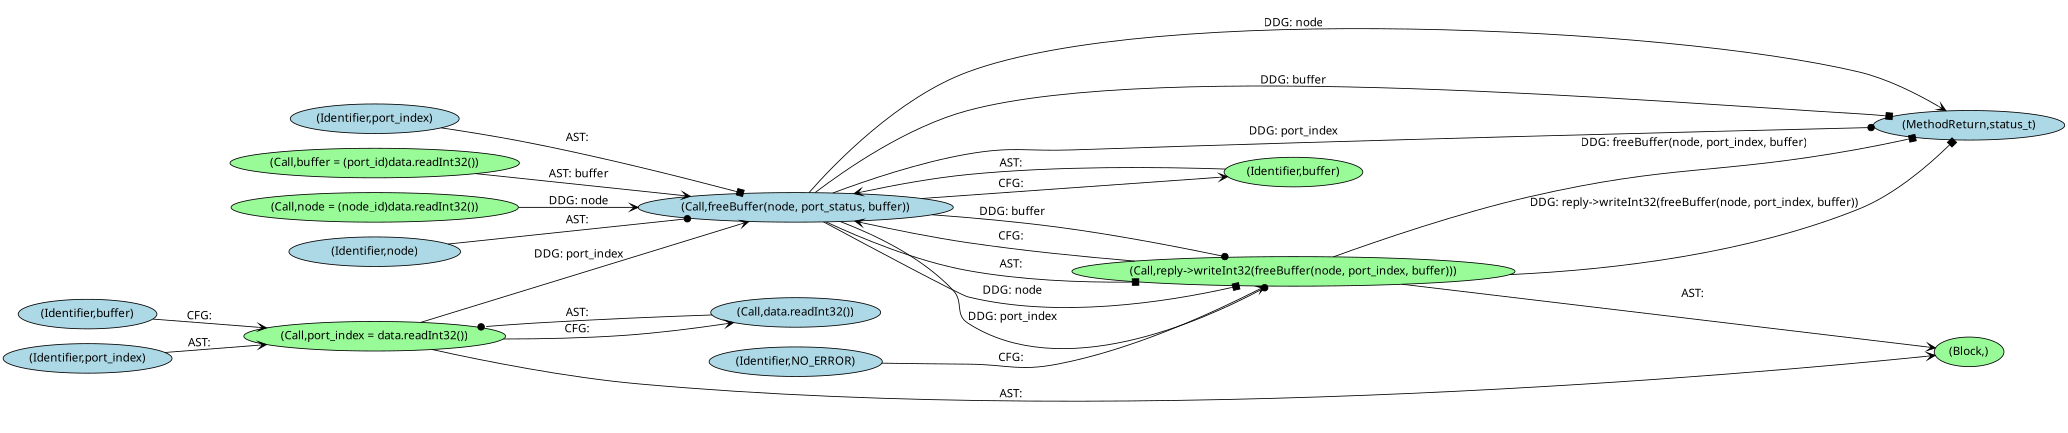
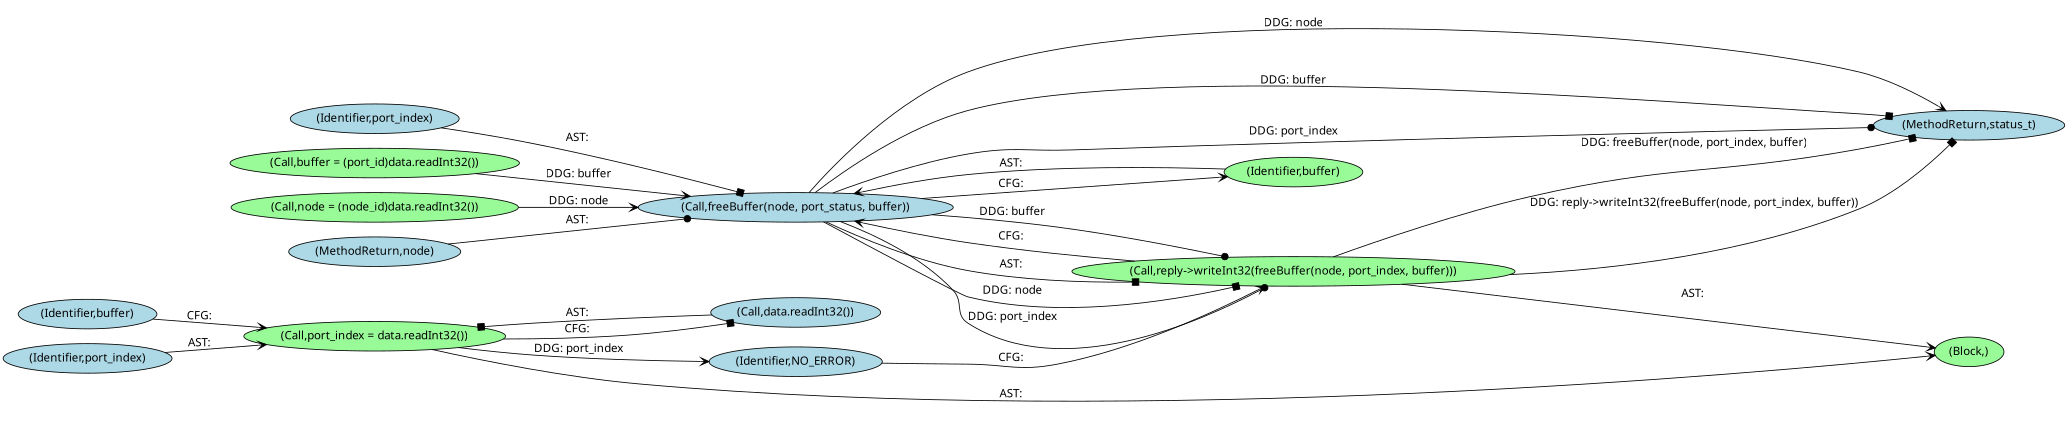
(579, 174) -> (579, 174)
(375, 252) -> (375, 252)
(581, 273) -> (579, 358)
(599, 320) -> (599, 320)
(615, 336) -> (615, 336)
